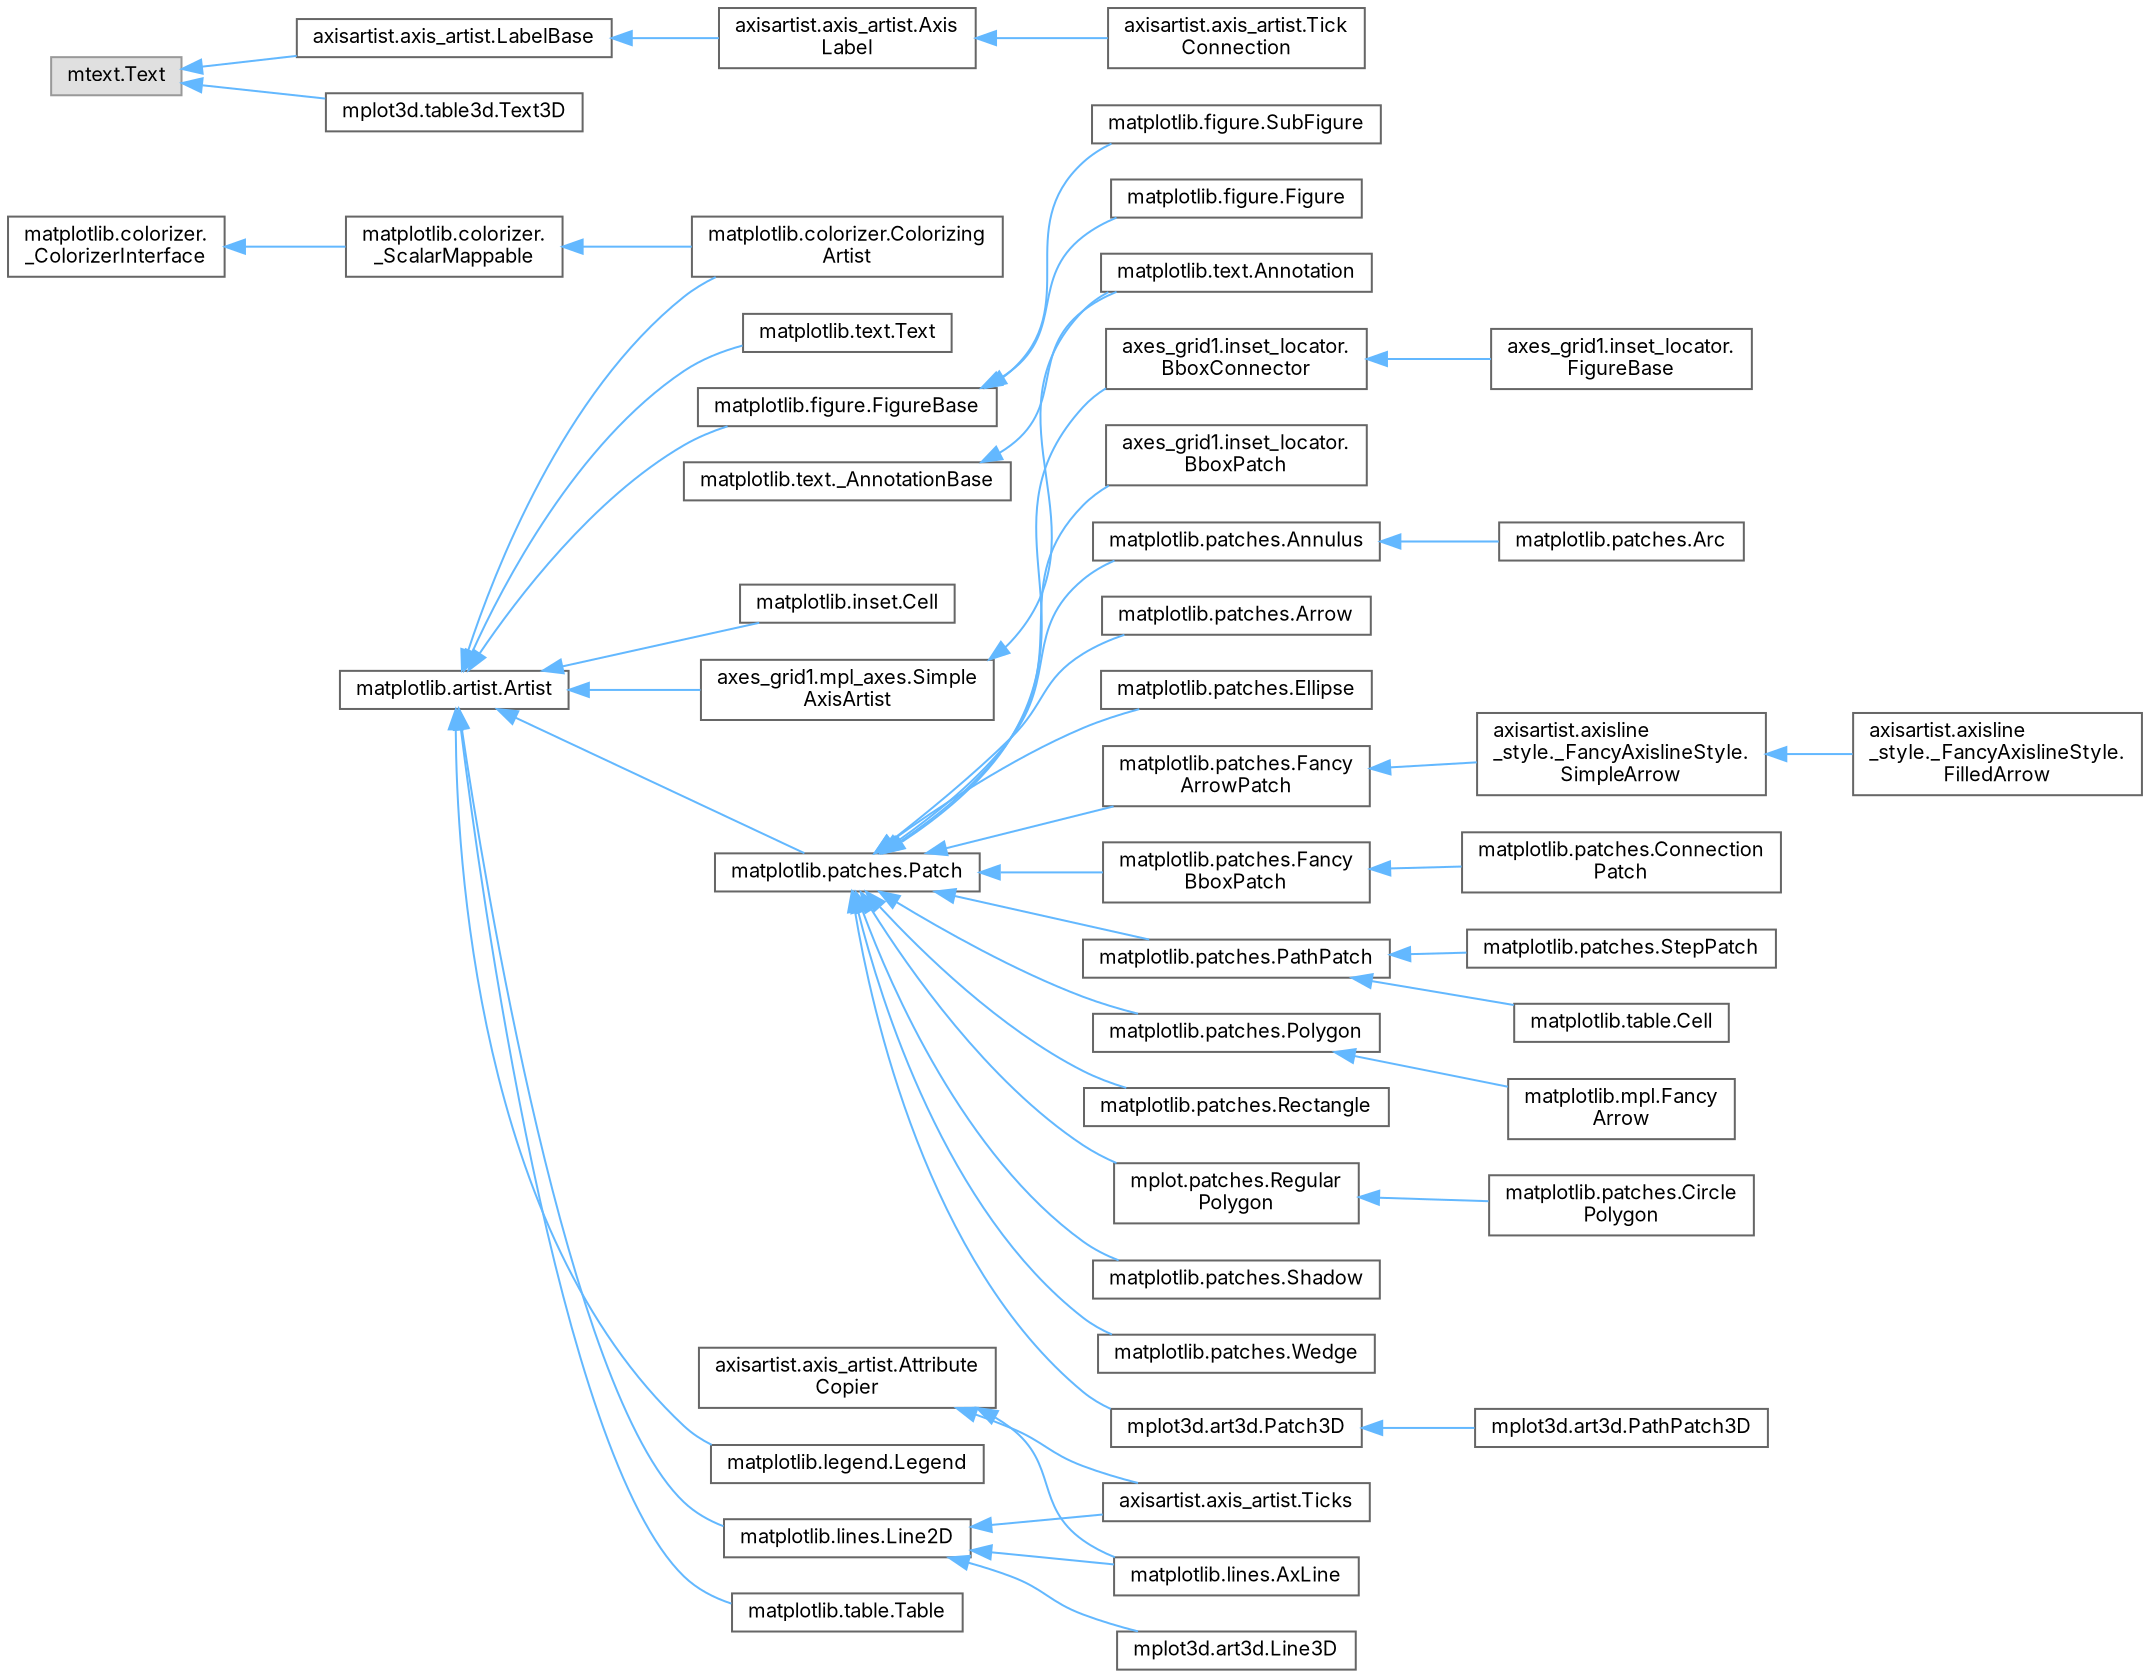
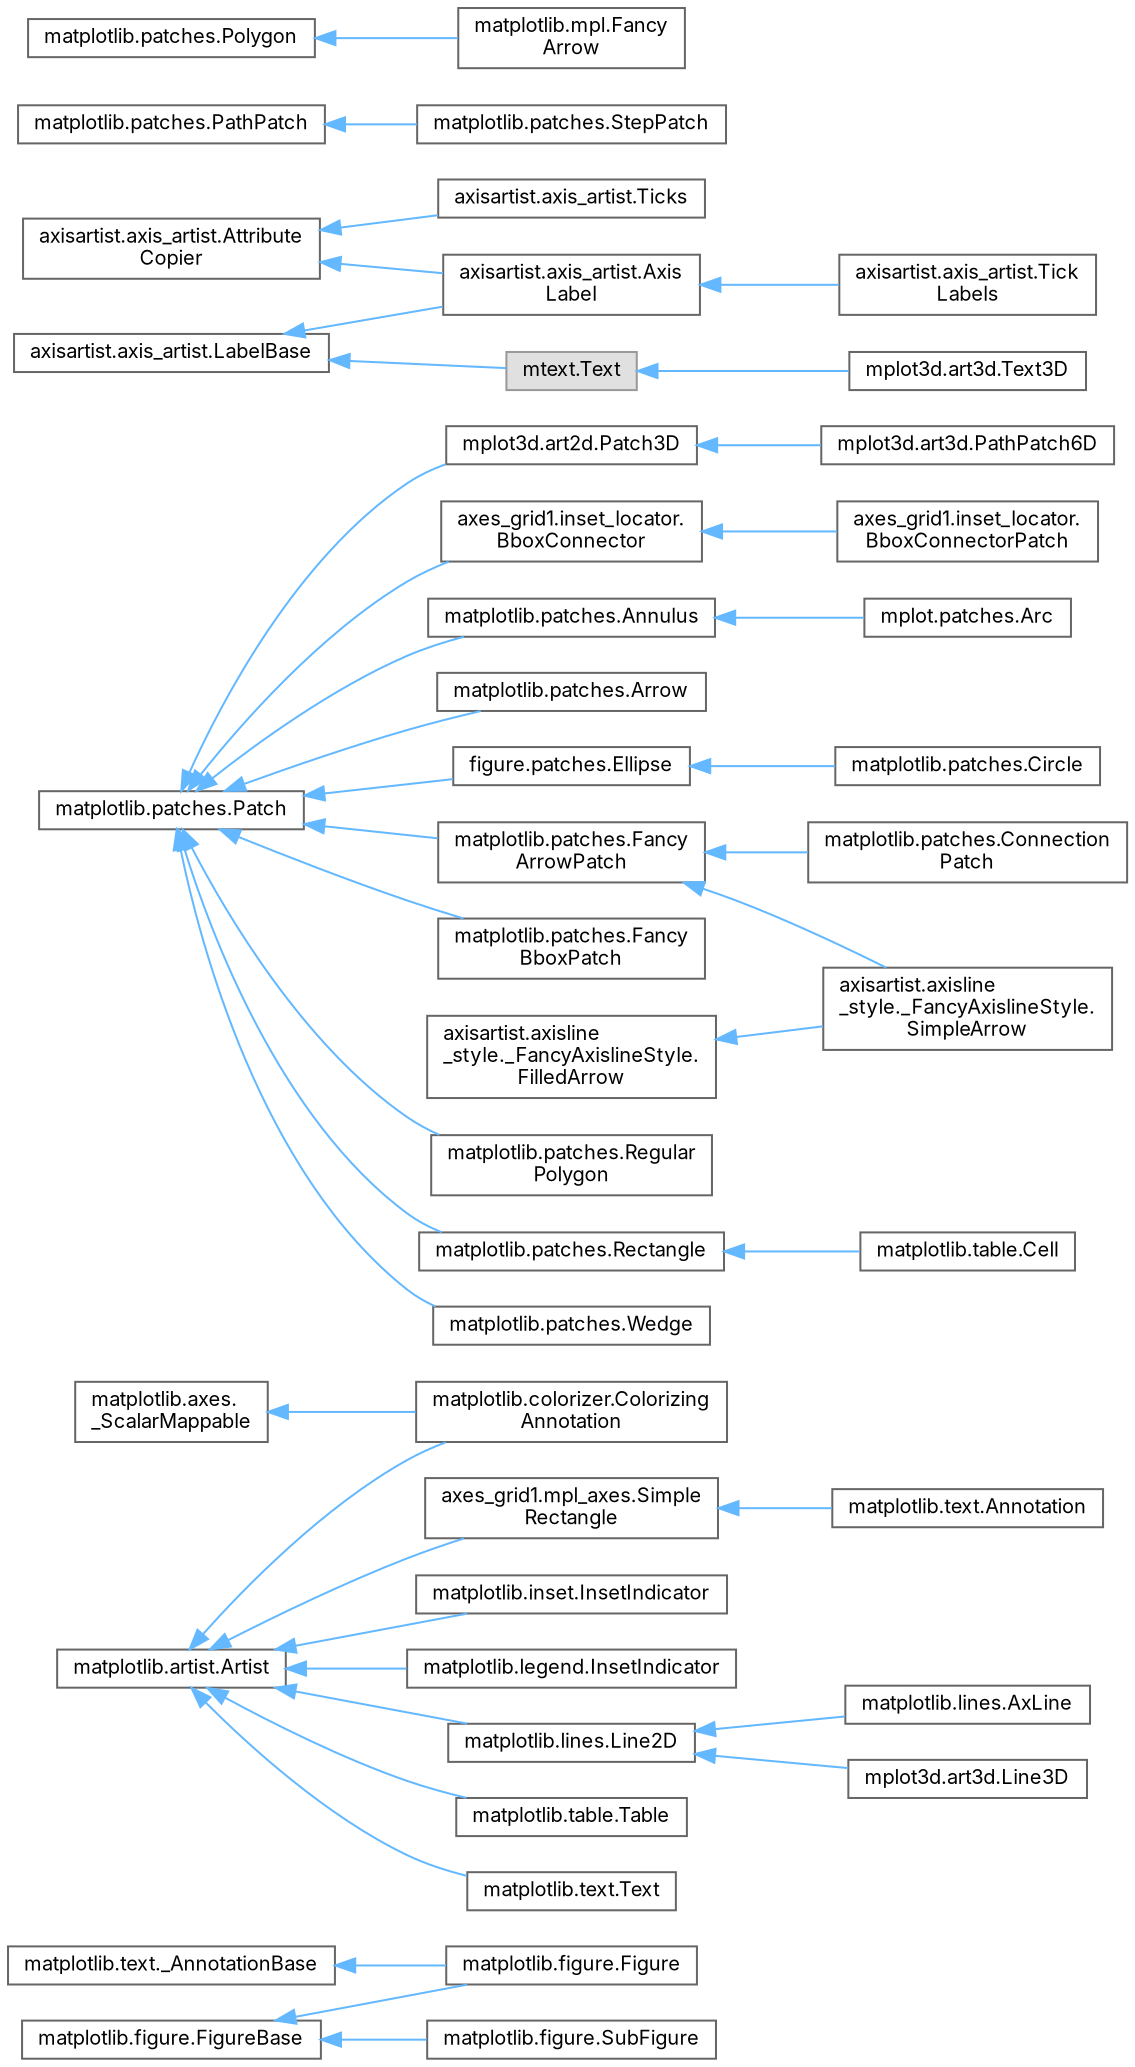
(1236, 38) -> (968, 285)
(249, 61) -> (428, 365)
(454, 112) -> (968, 371)
(116, 247) -> none
(454, 247) -> (171, 1412)
(847, 247) -> (572, 1412)
(1621, 359) -> (968, 531)
(1050, 366) -> (401, 1965)
(1236, 455) -> none
(588, 521) -> none
(1621, 542) -> (968, 618)
(847, 604) -> (572, 1594)
(847, 690) -> (572, 1508)
(1236, 690) -> (572, 766)
(1819, 754) -> (780, 1032)
none -> (968, 766)
(660, 785) -> none
(1426, 867) -> (767, 852)
(1052, 918) -> none
(1014, 966) -> none
(1443, 993) -> (802, 1251)
(1236, 1193) -> (572, 1165)
(1621, 1205) -> none
(1236, 1280) -> none
(1236, 1428) -> (572, 445)
(1621, 1428) -> (968, 445)
(847, 1464) -> (572, 1669)
(1049, 1493) -> (392, 269)
(1047, 1520) -> none
